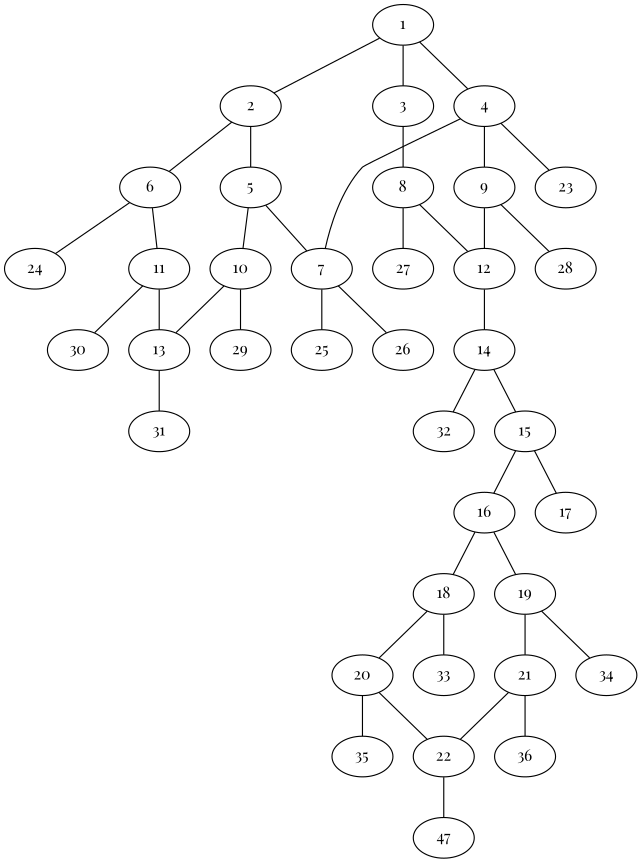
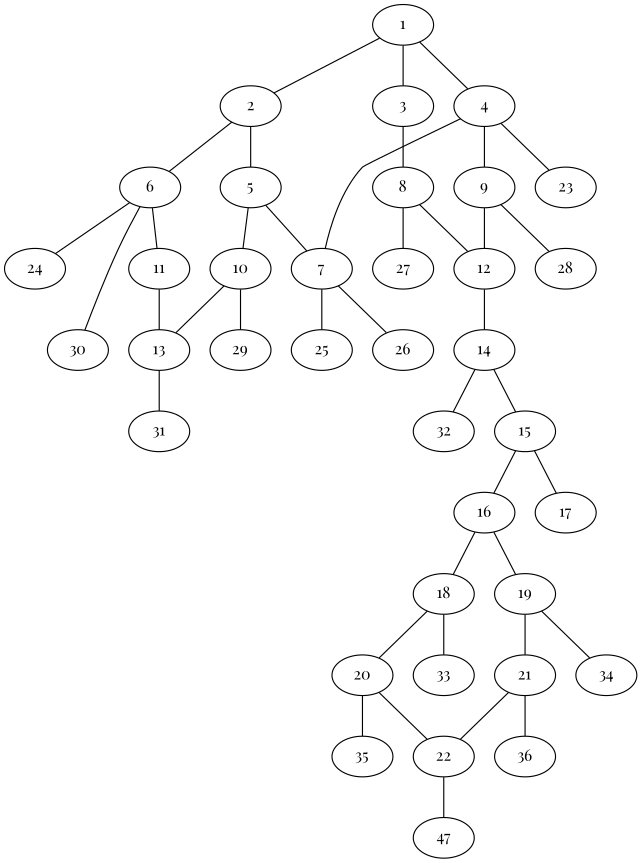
(119, 309) -> (110, 267)
